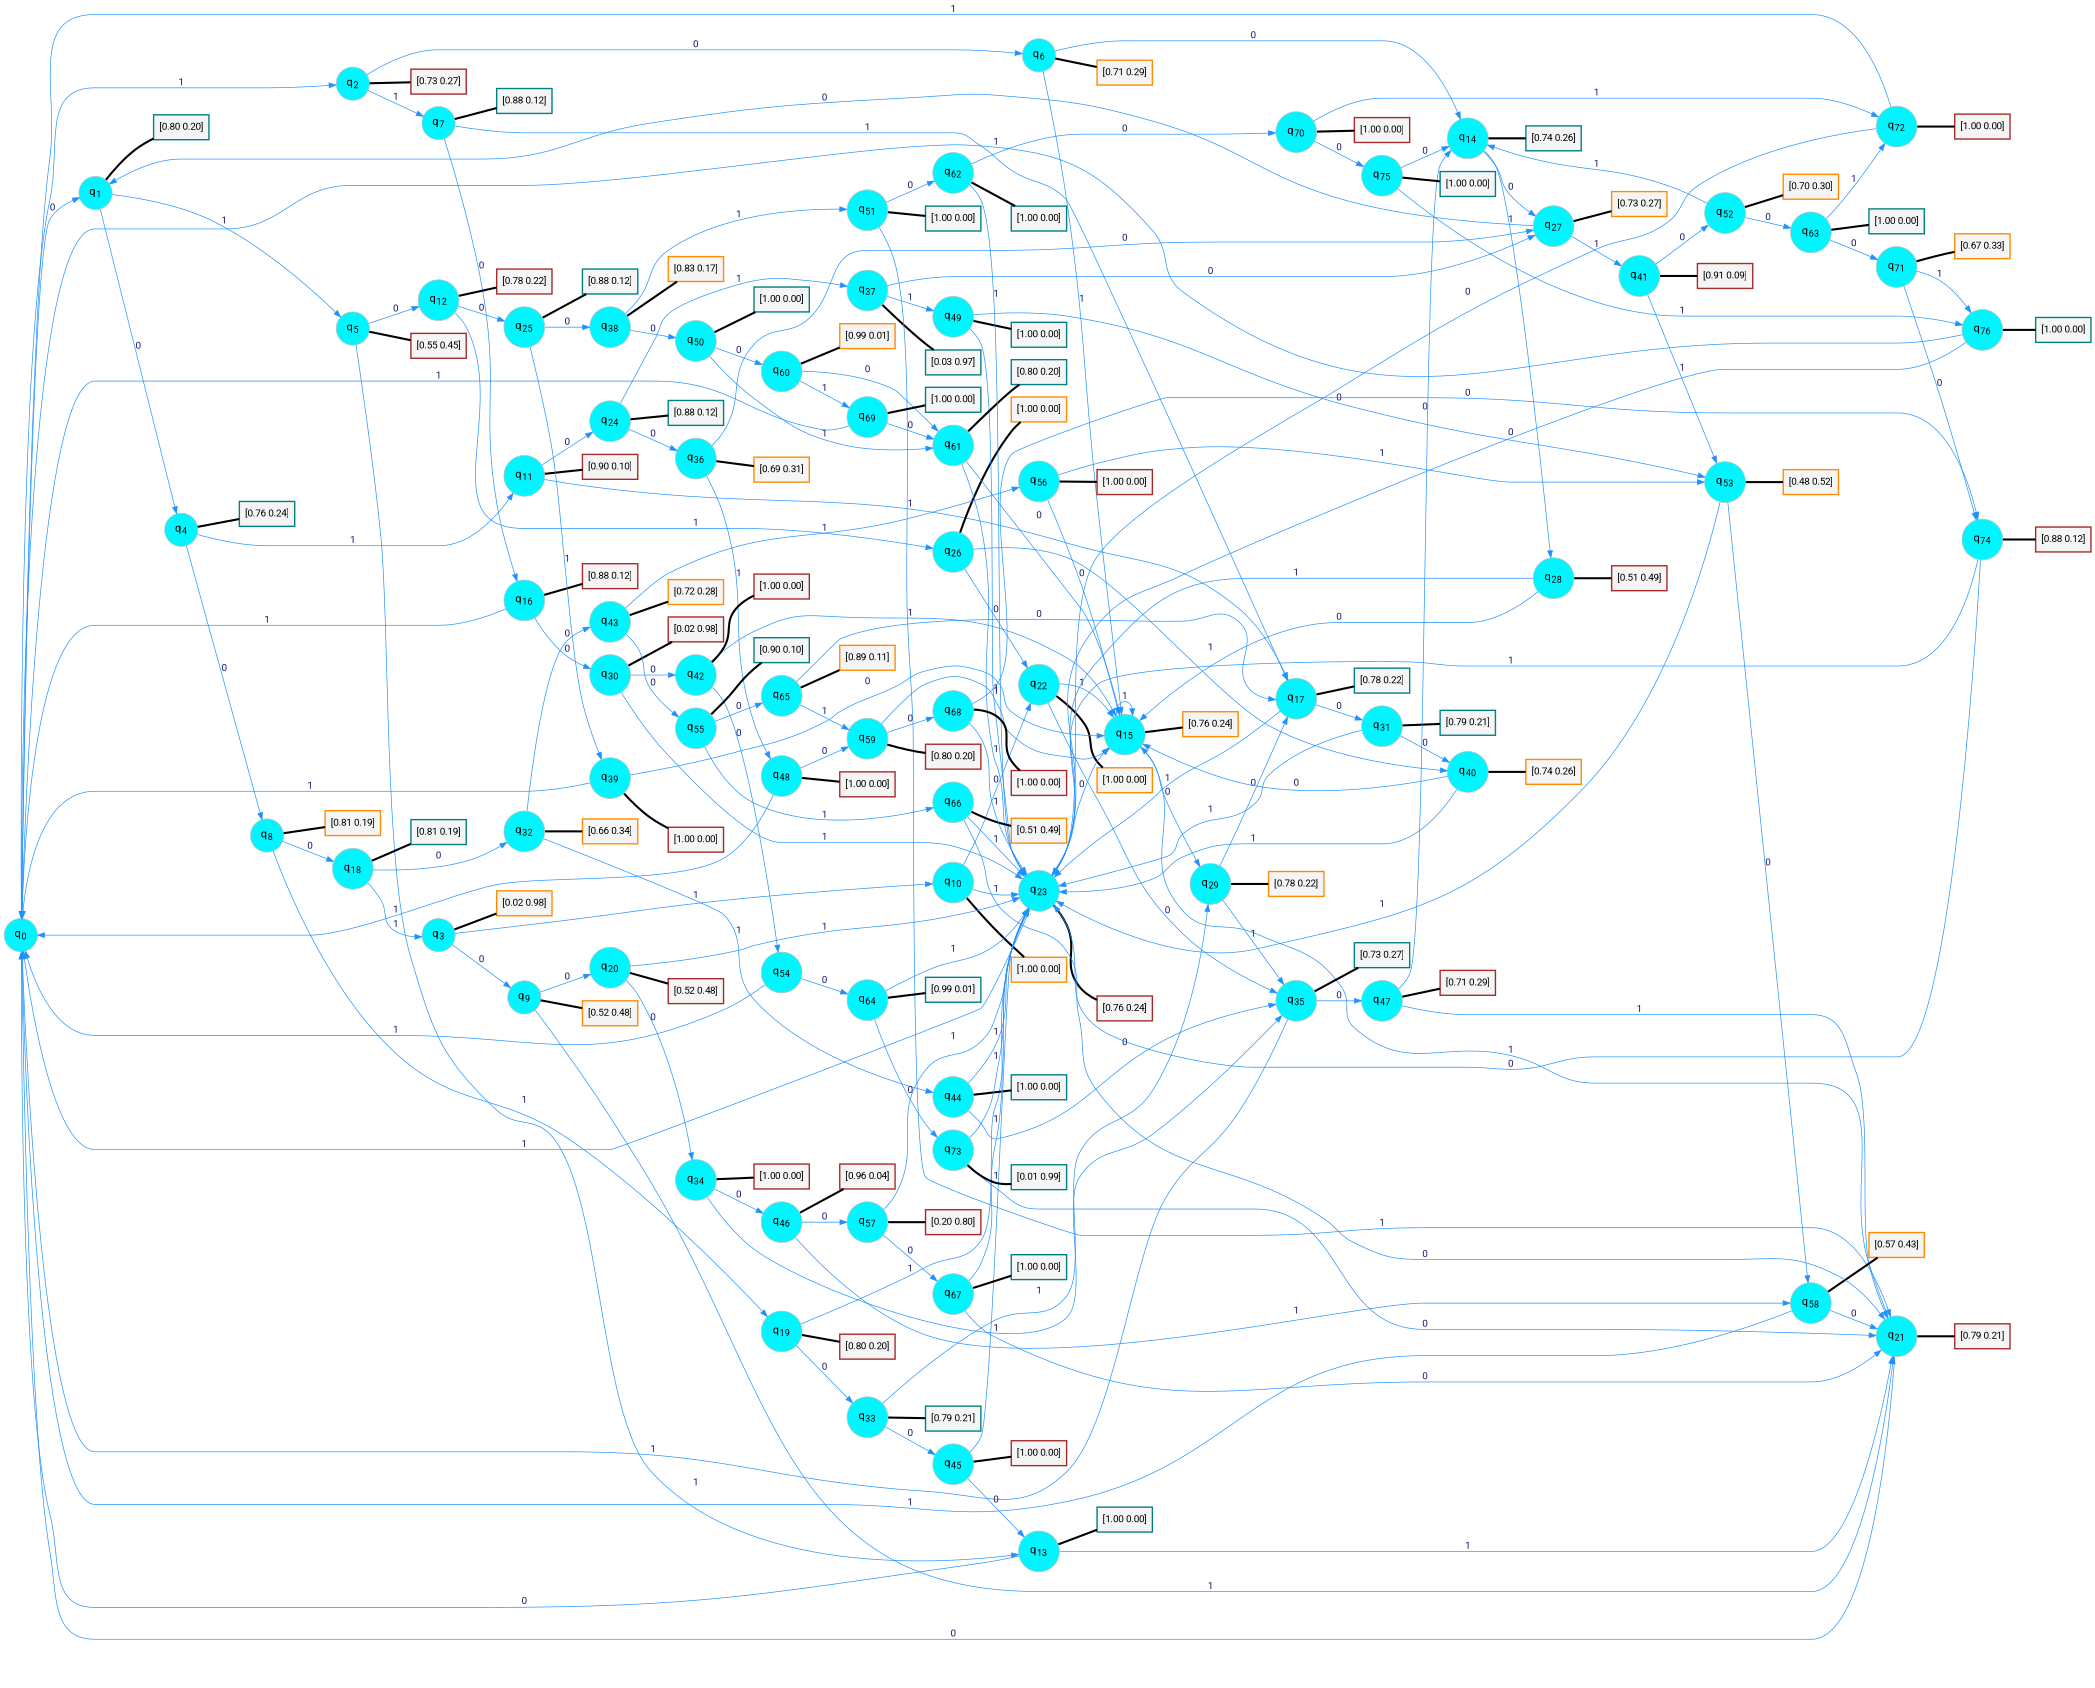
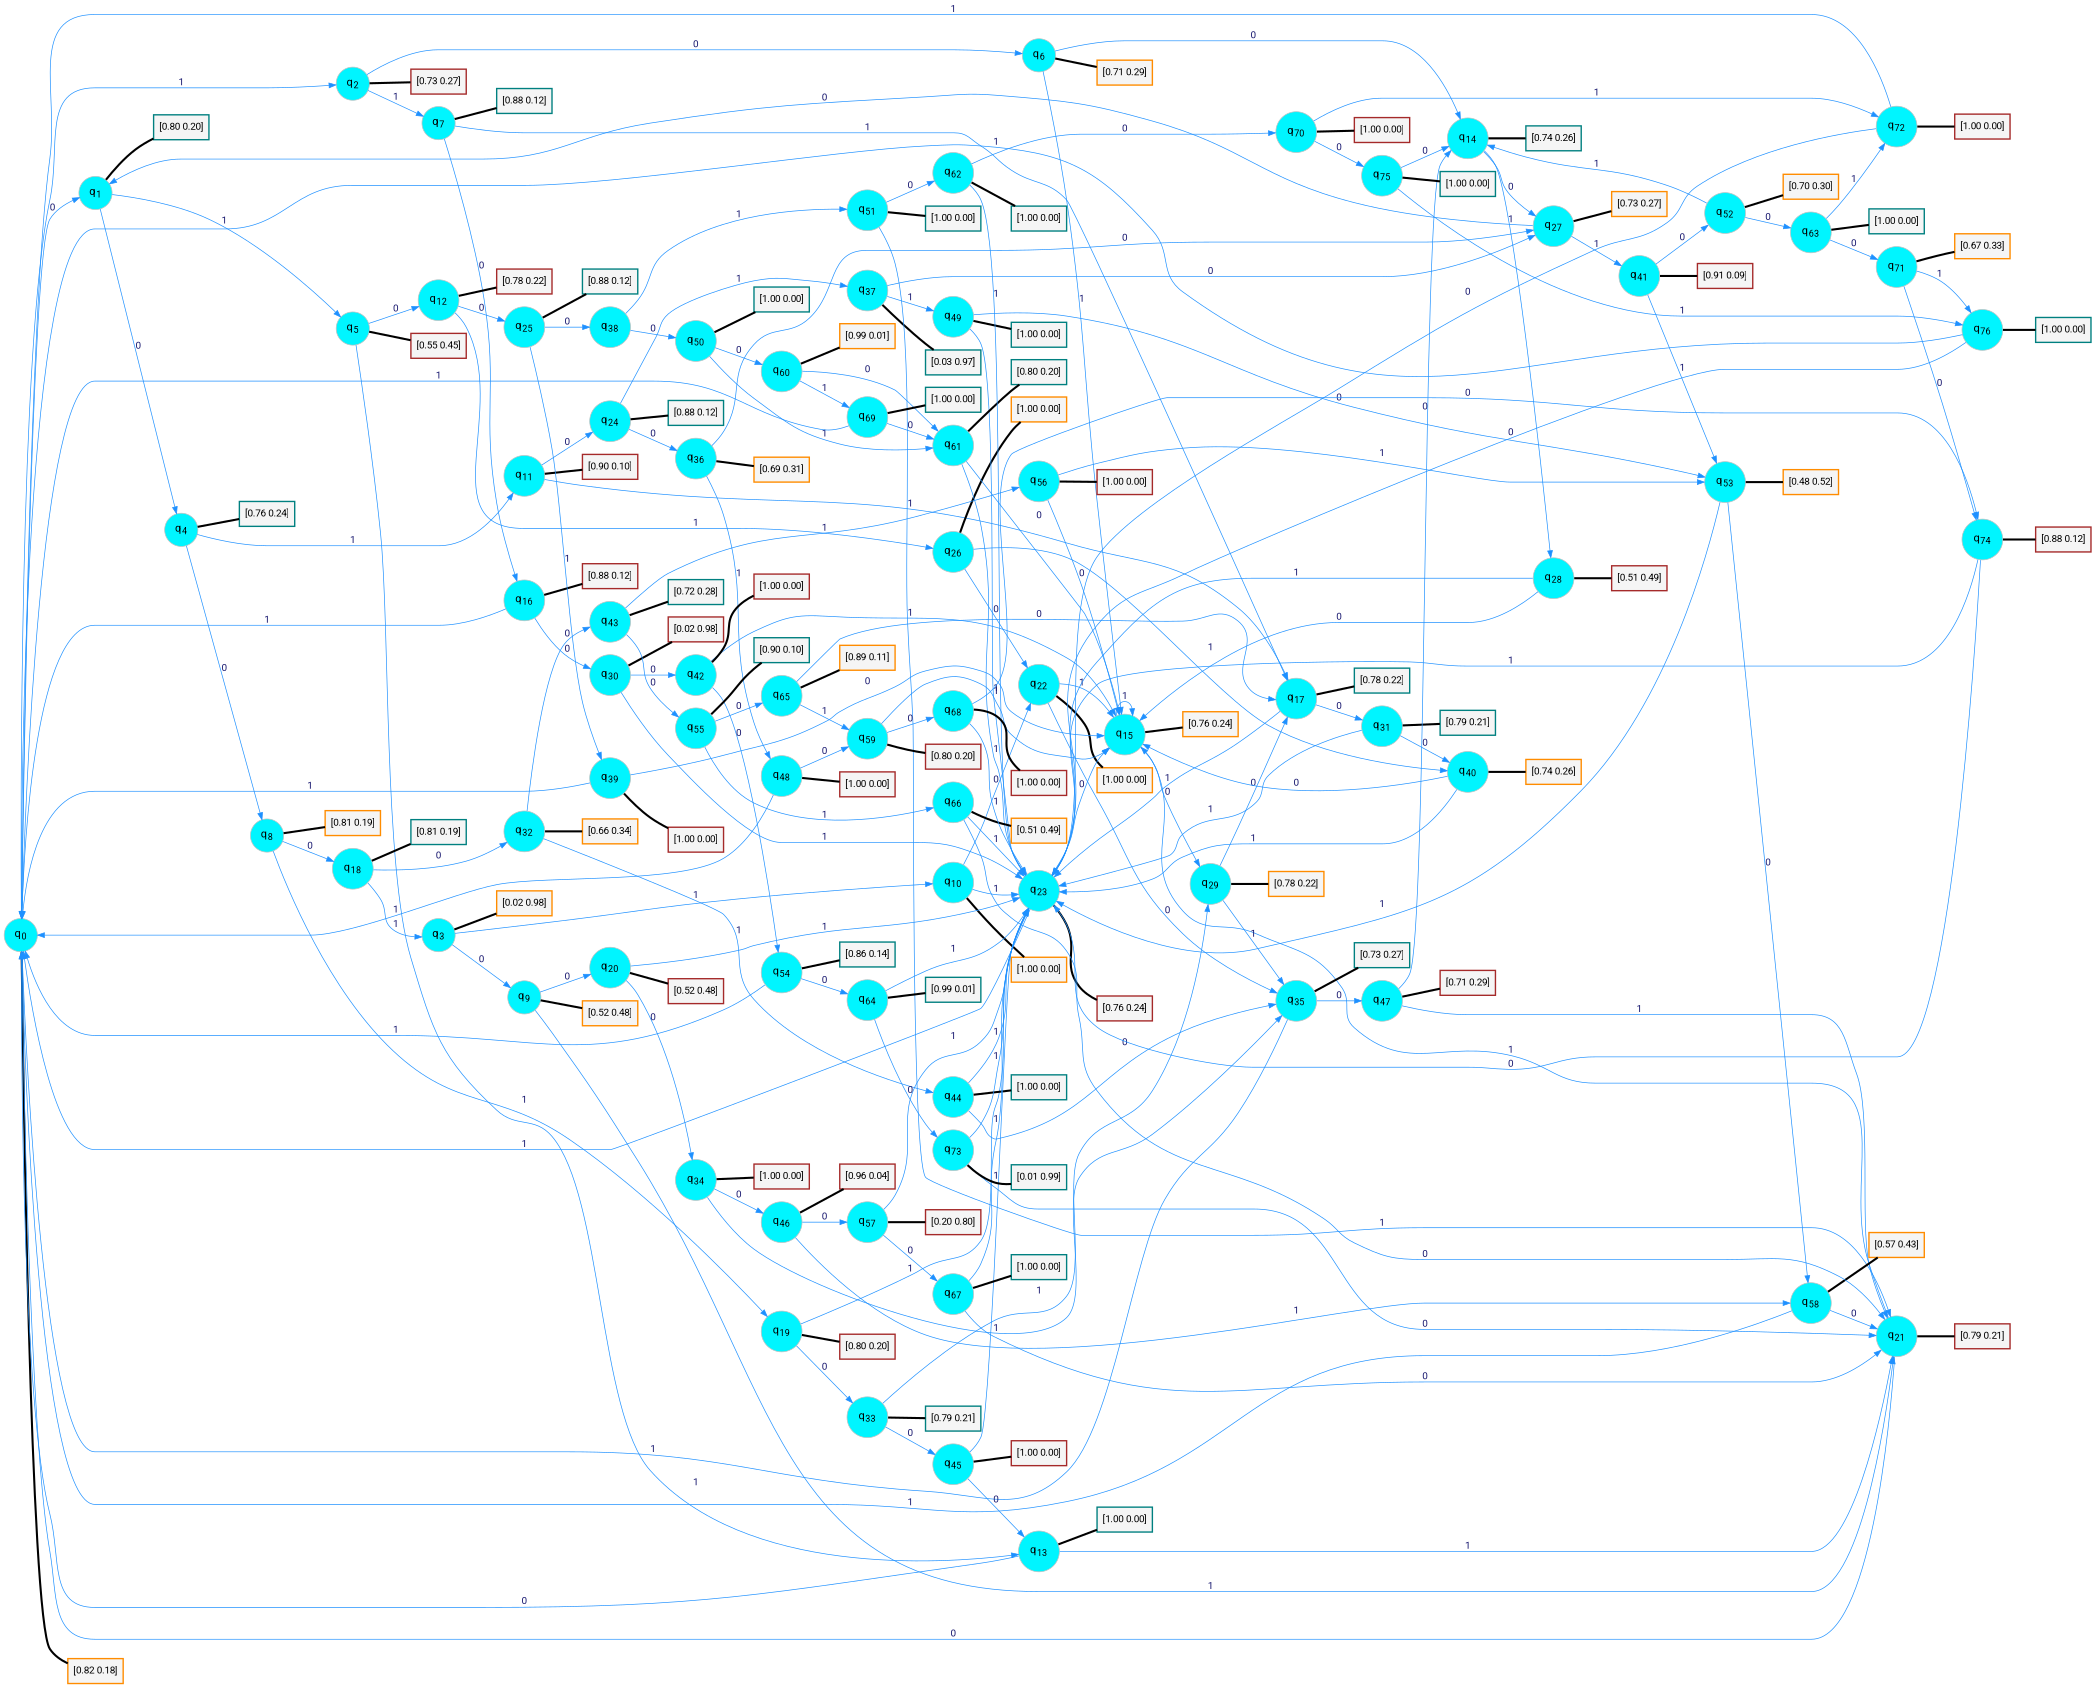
(696, 269) -> none
(696, 592) -> (696, 592)
none -> (867, 954)
none -> (96, 1671)
